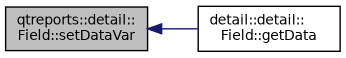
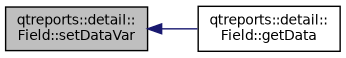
(269, 29) -> (269, 29)
